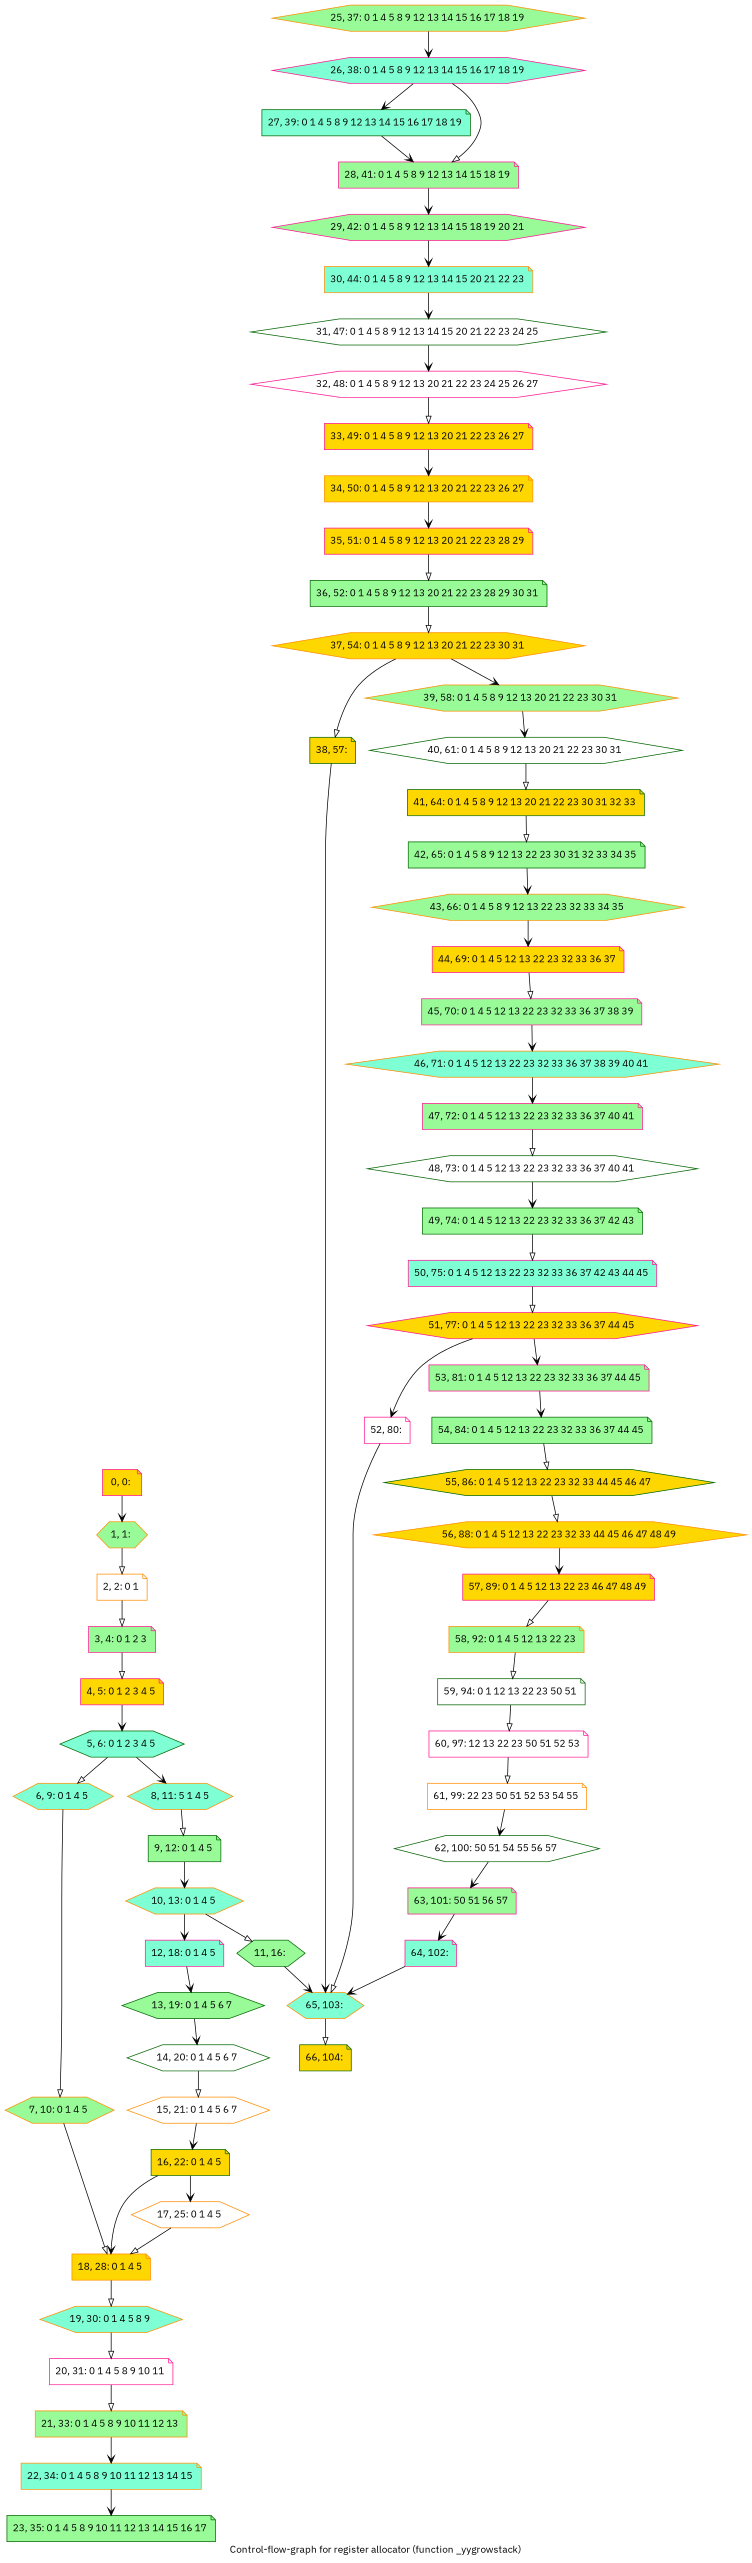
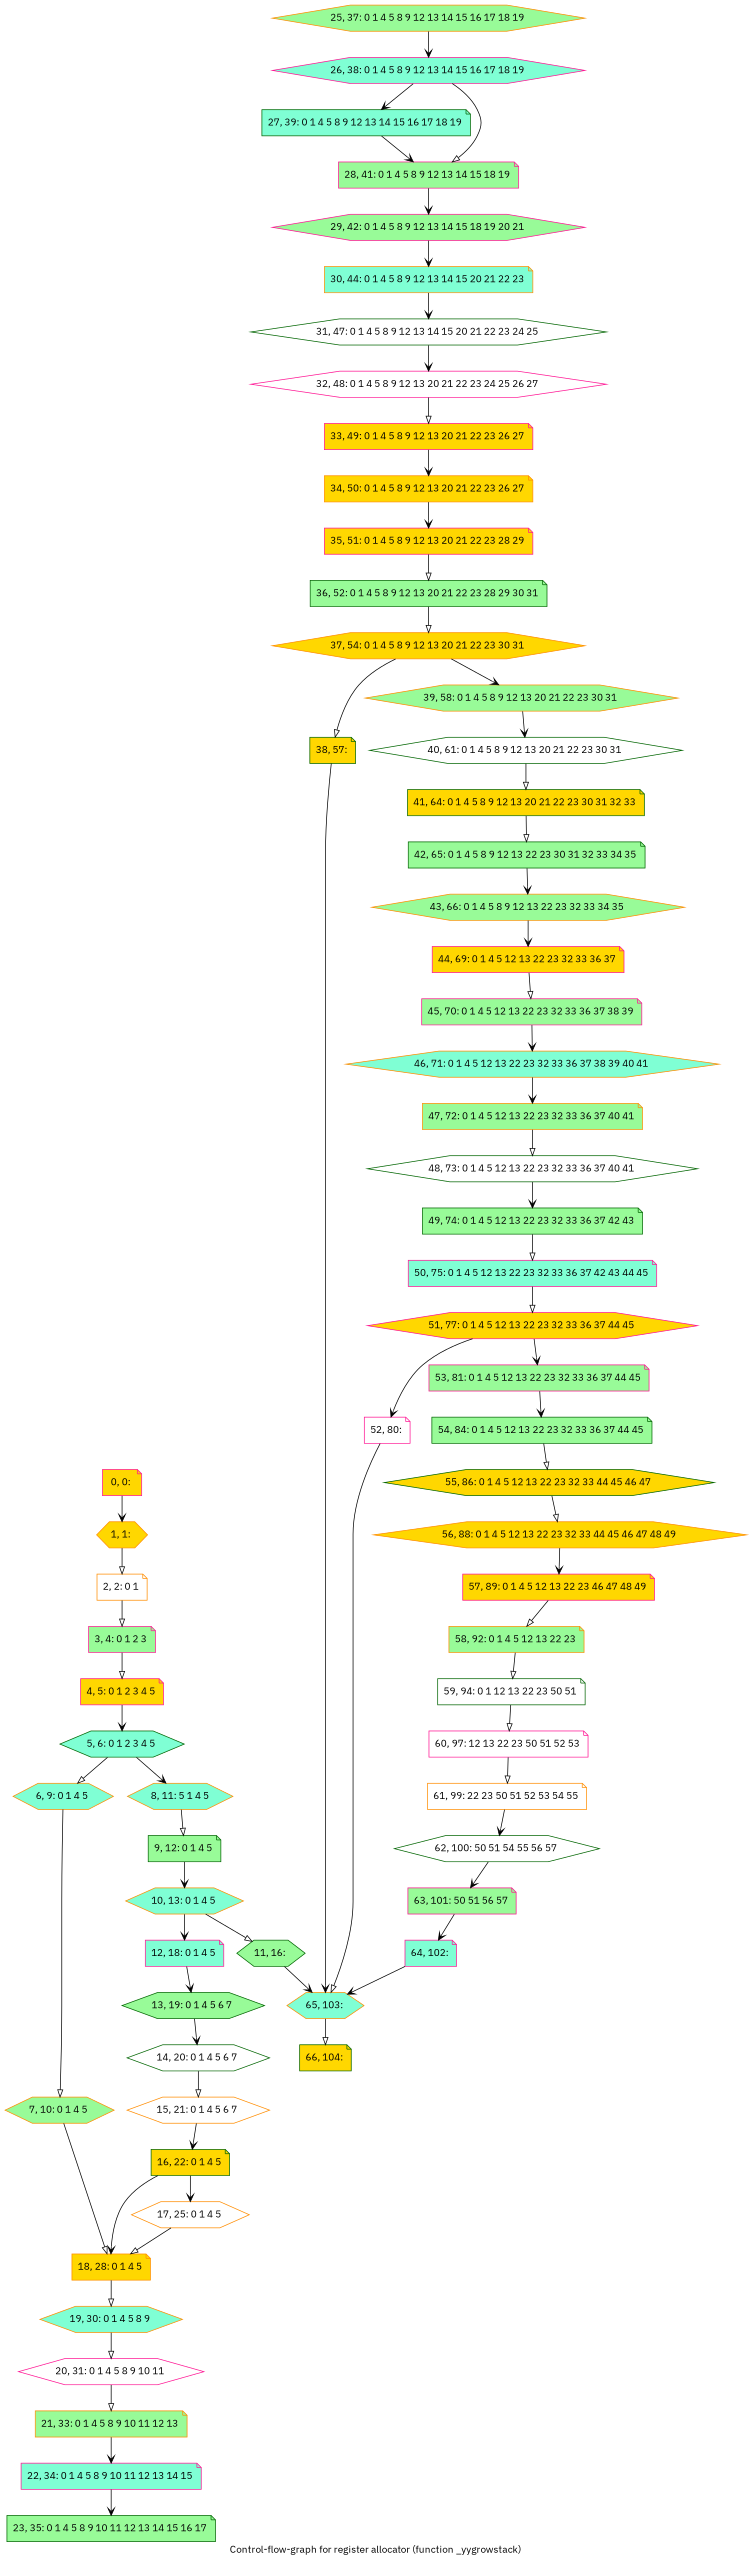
(532, 1116) -> (532, 1116)
(122, 1535) -> (122, 1535)
(111, 2372) -> (111, 2372)
(111, 2476) -> (111, 2476)
